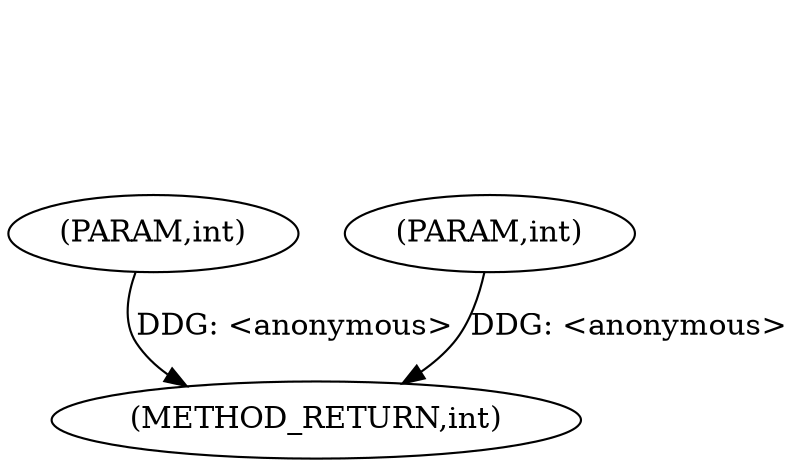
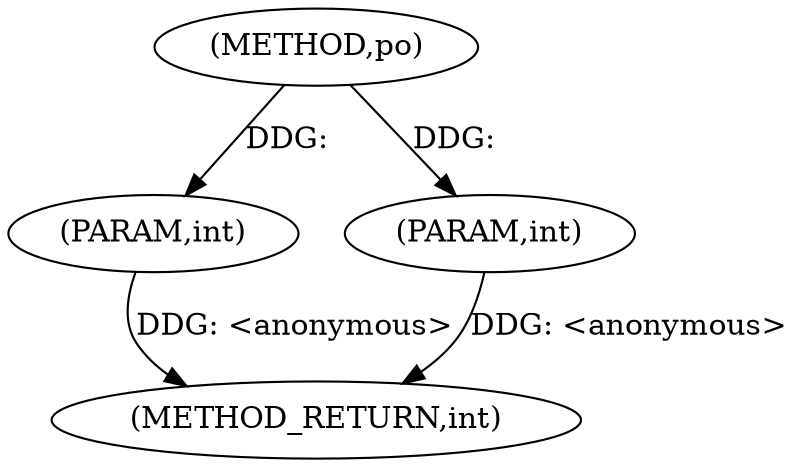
none -> (316, 47)
